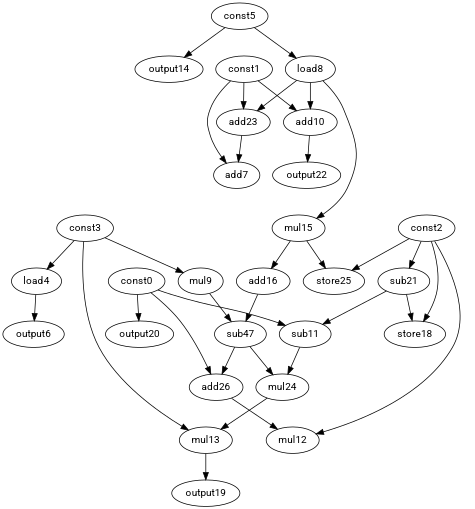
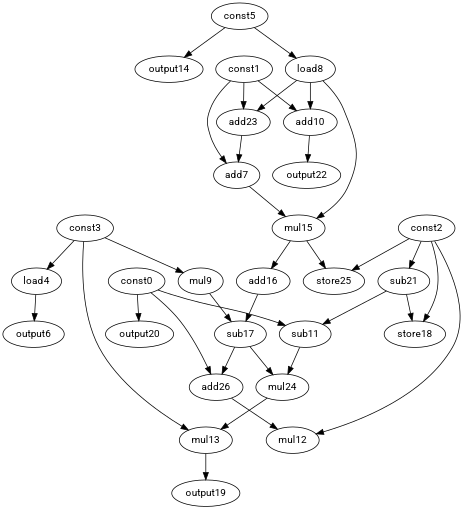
none -> (264, 199)
(240, 334) -> (240, 334)
